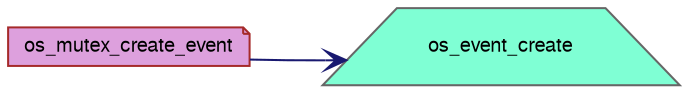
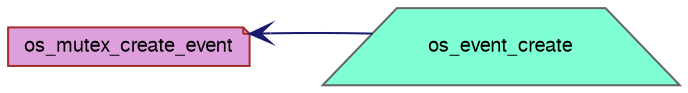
(288, 60) -> (321, 33)
